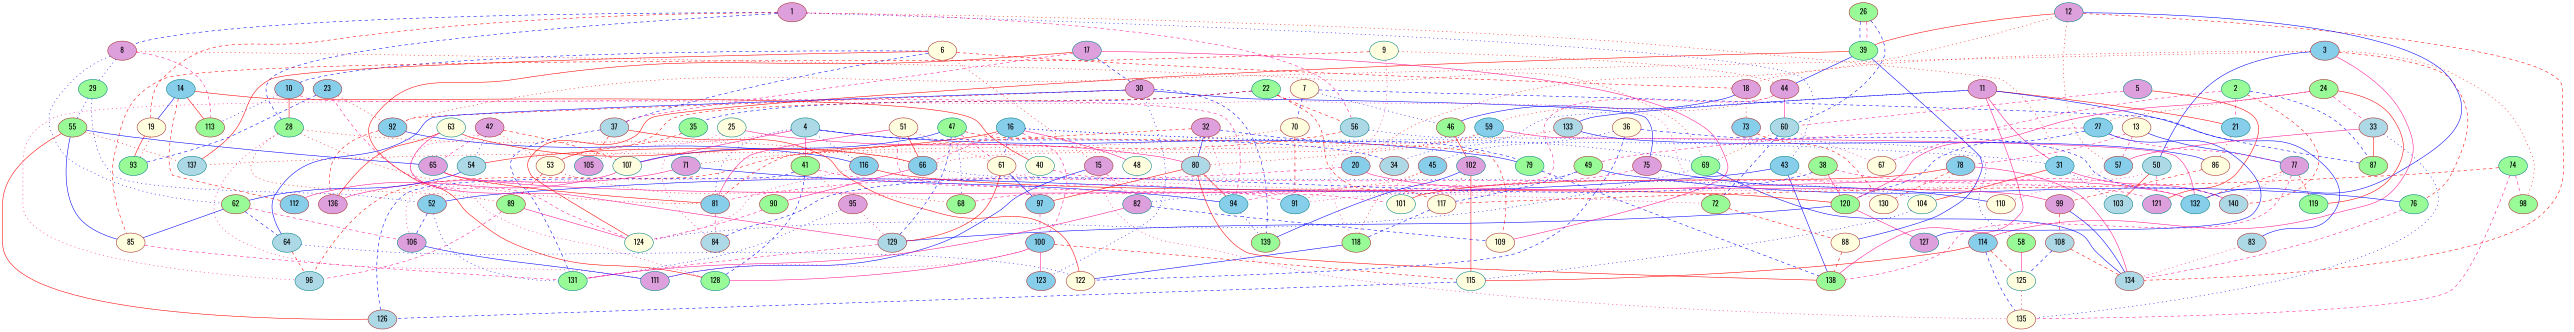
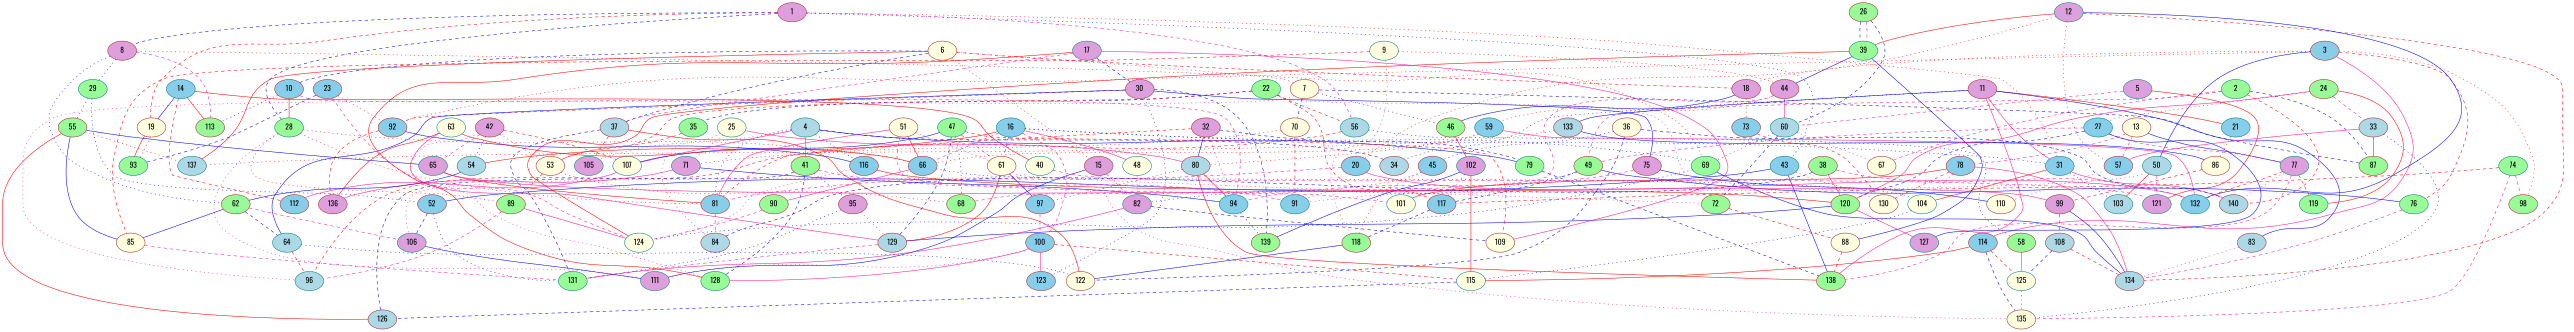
none -> (1126, 65)
(2236, 110) -> (1893, 102)
(826, 183) -> (826, 183)
(1118, 185) -> (1118, 185)
(1442, 204) -> (1442, 204)
